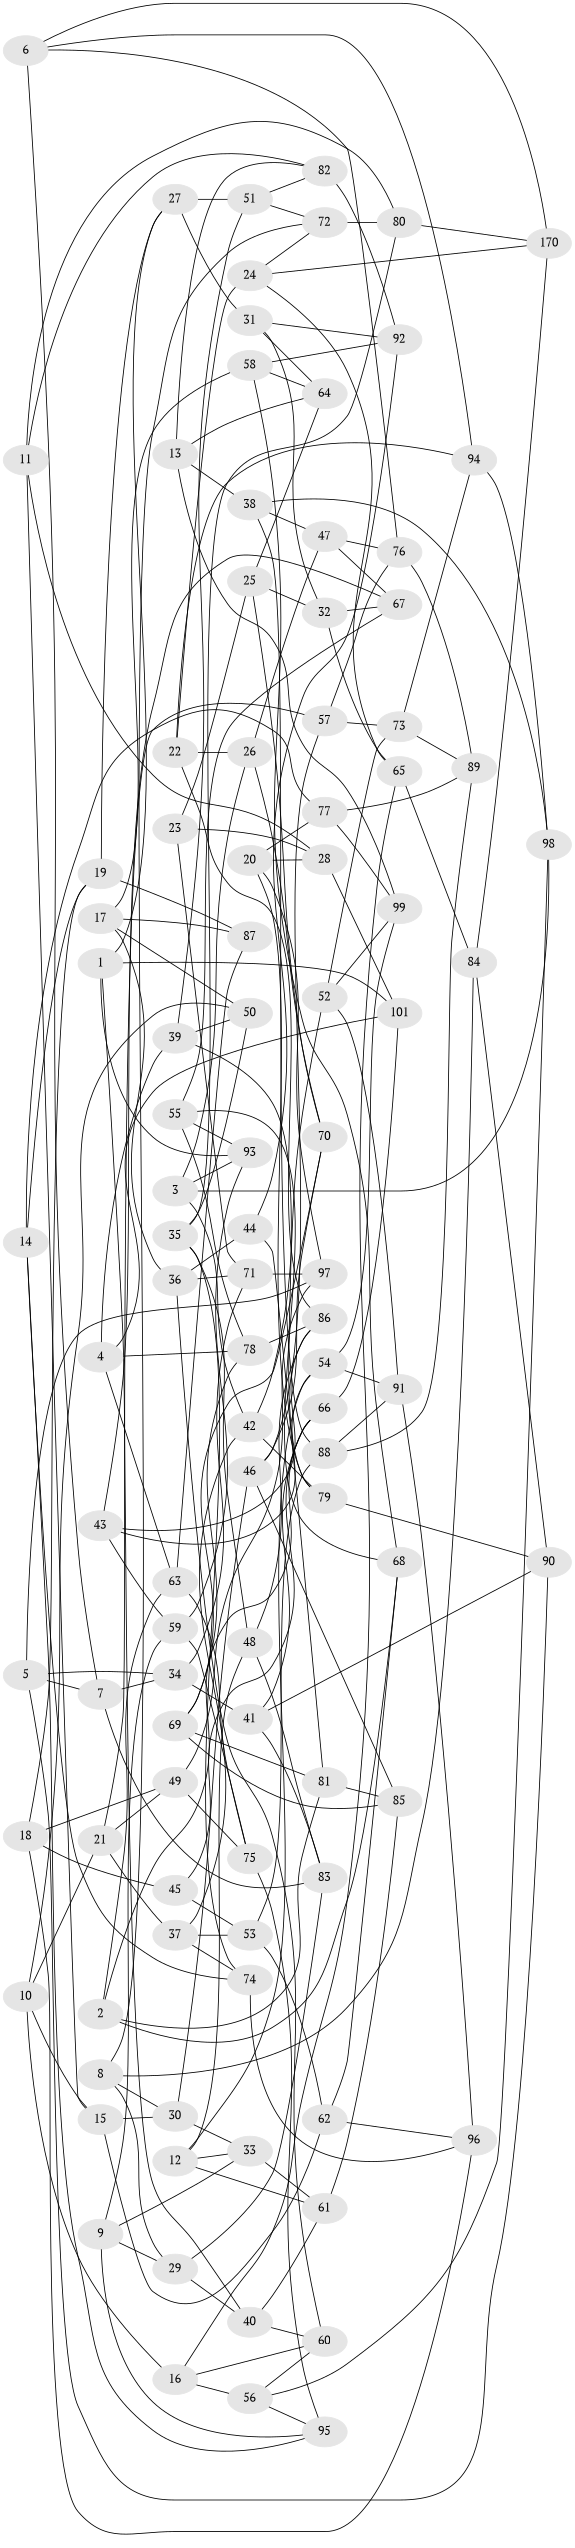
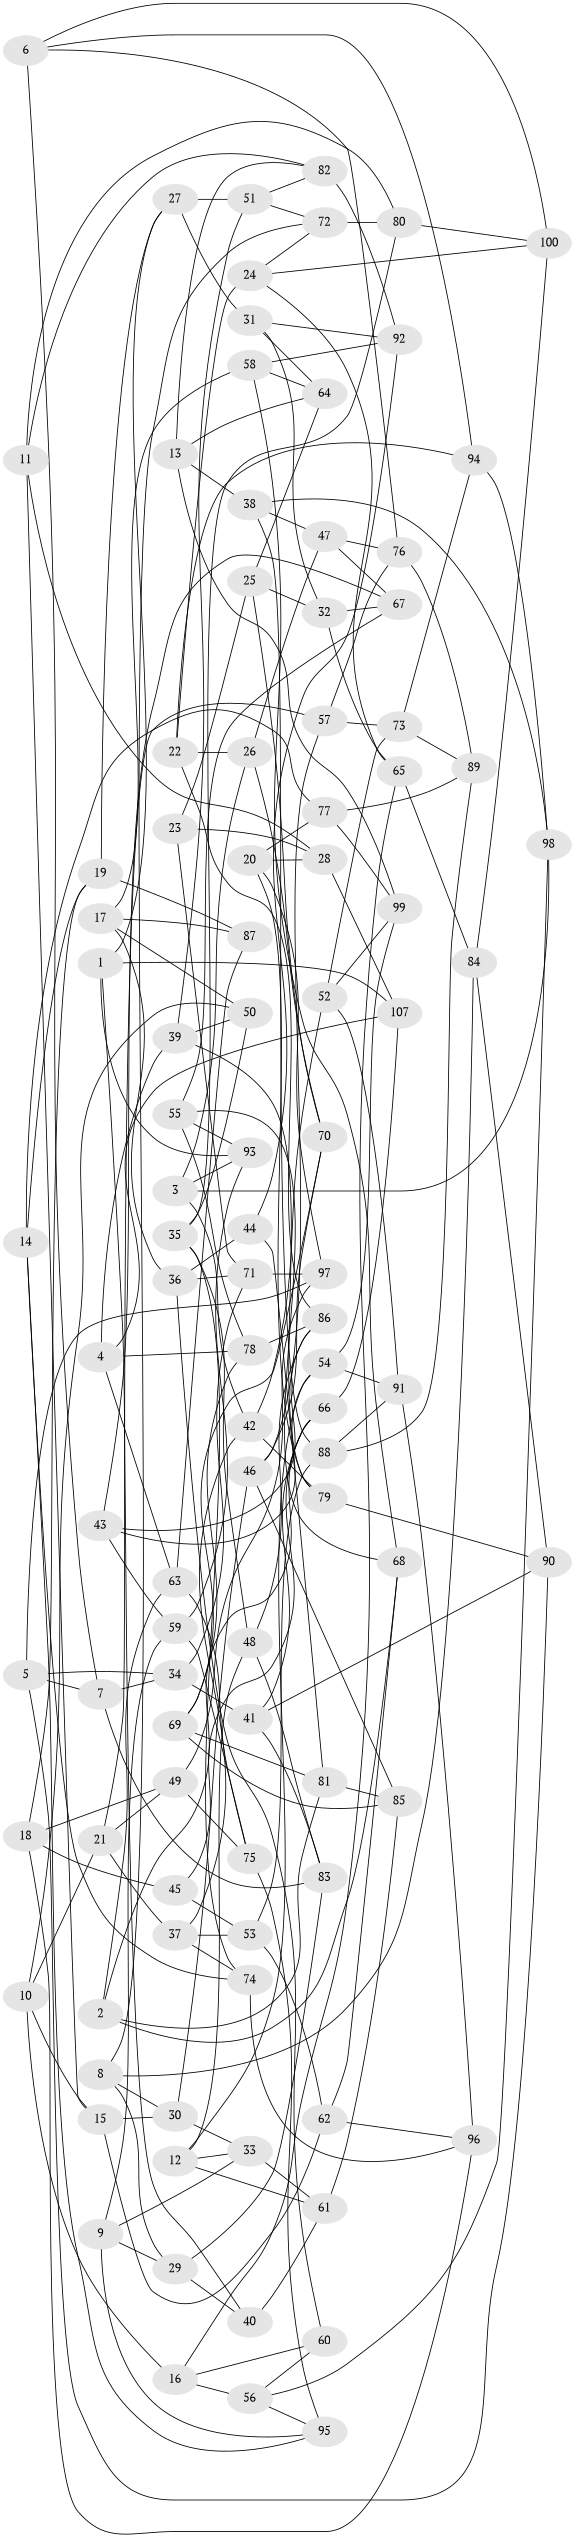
(549, 243) -> (549, 243)
(399, 1013) -> (399, 1013)
(287, 2332) -> none
